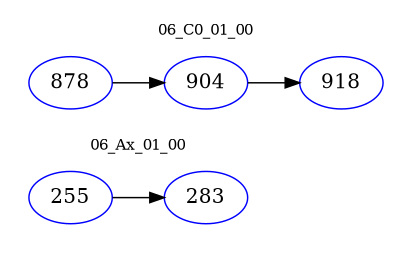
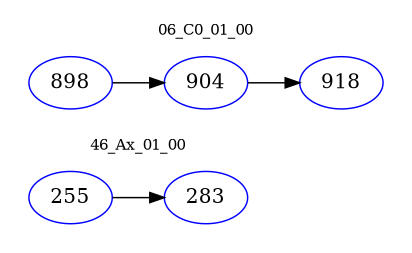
(71, 83) -> (71, 83)
(138, 146) -> (138, 146)
